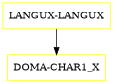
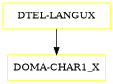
(57, 16) -> (57, 16)
